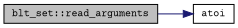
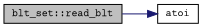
(81, 14) -> (63, 14)
